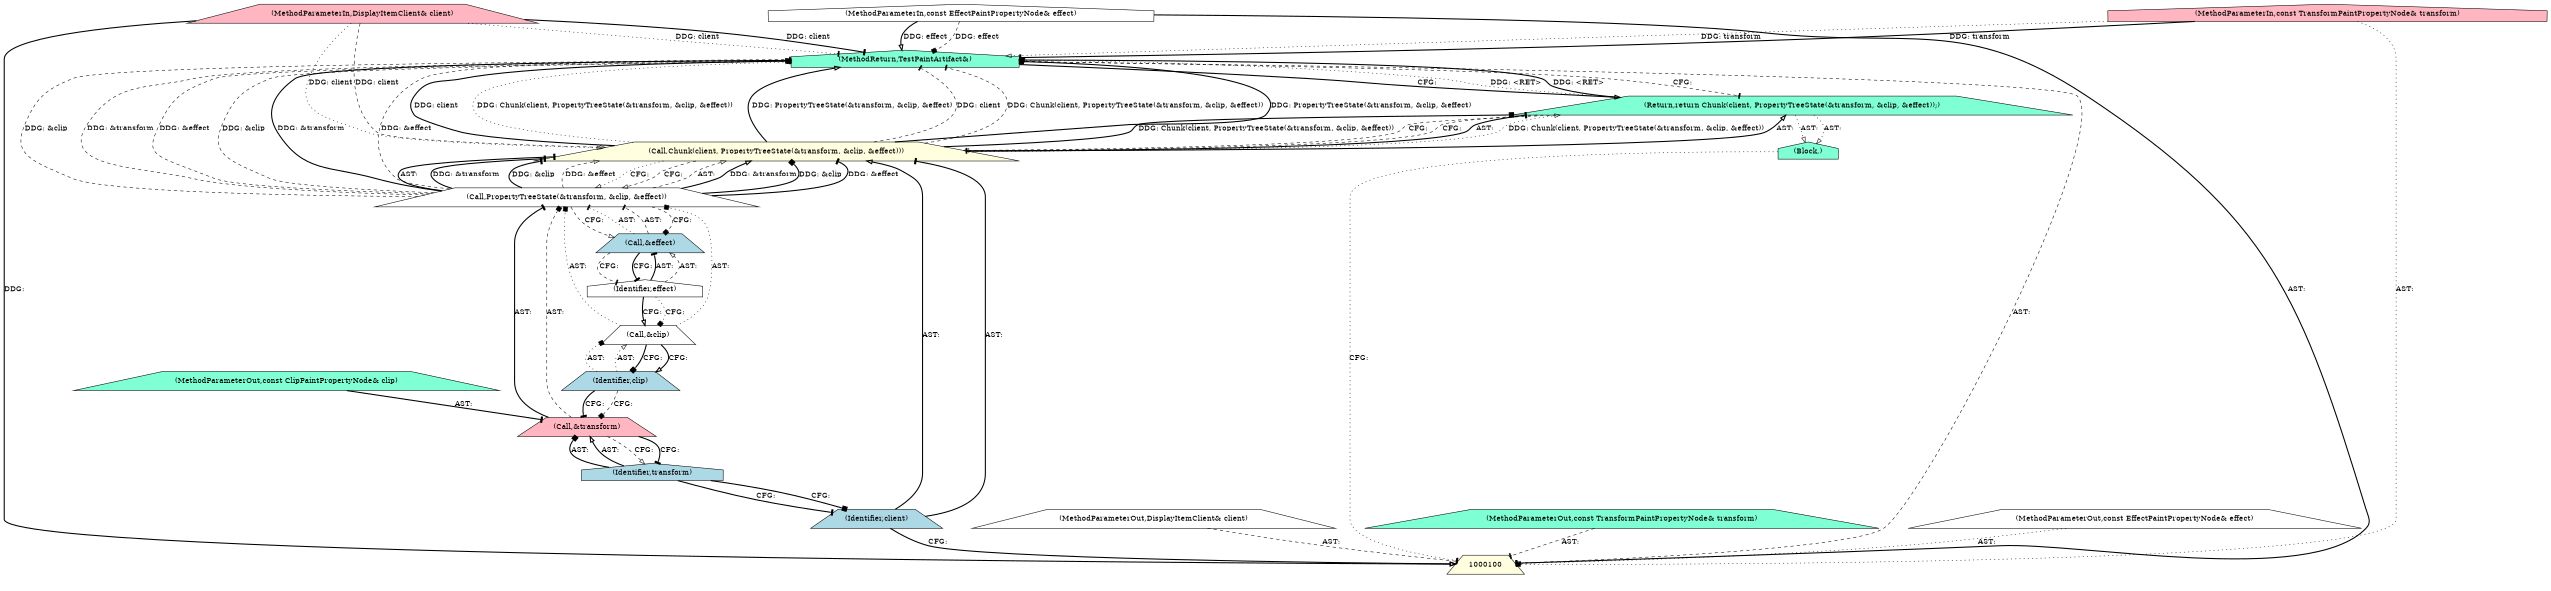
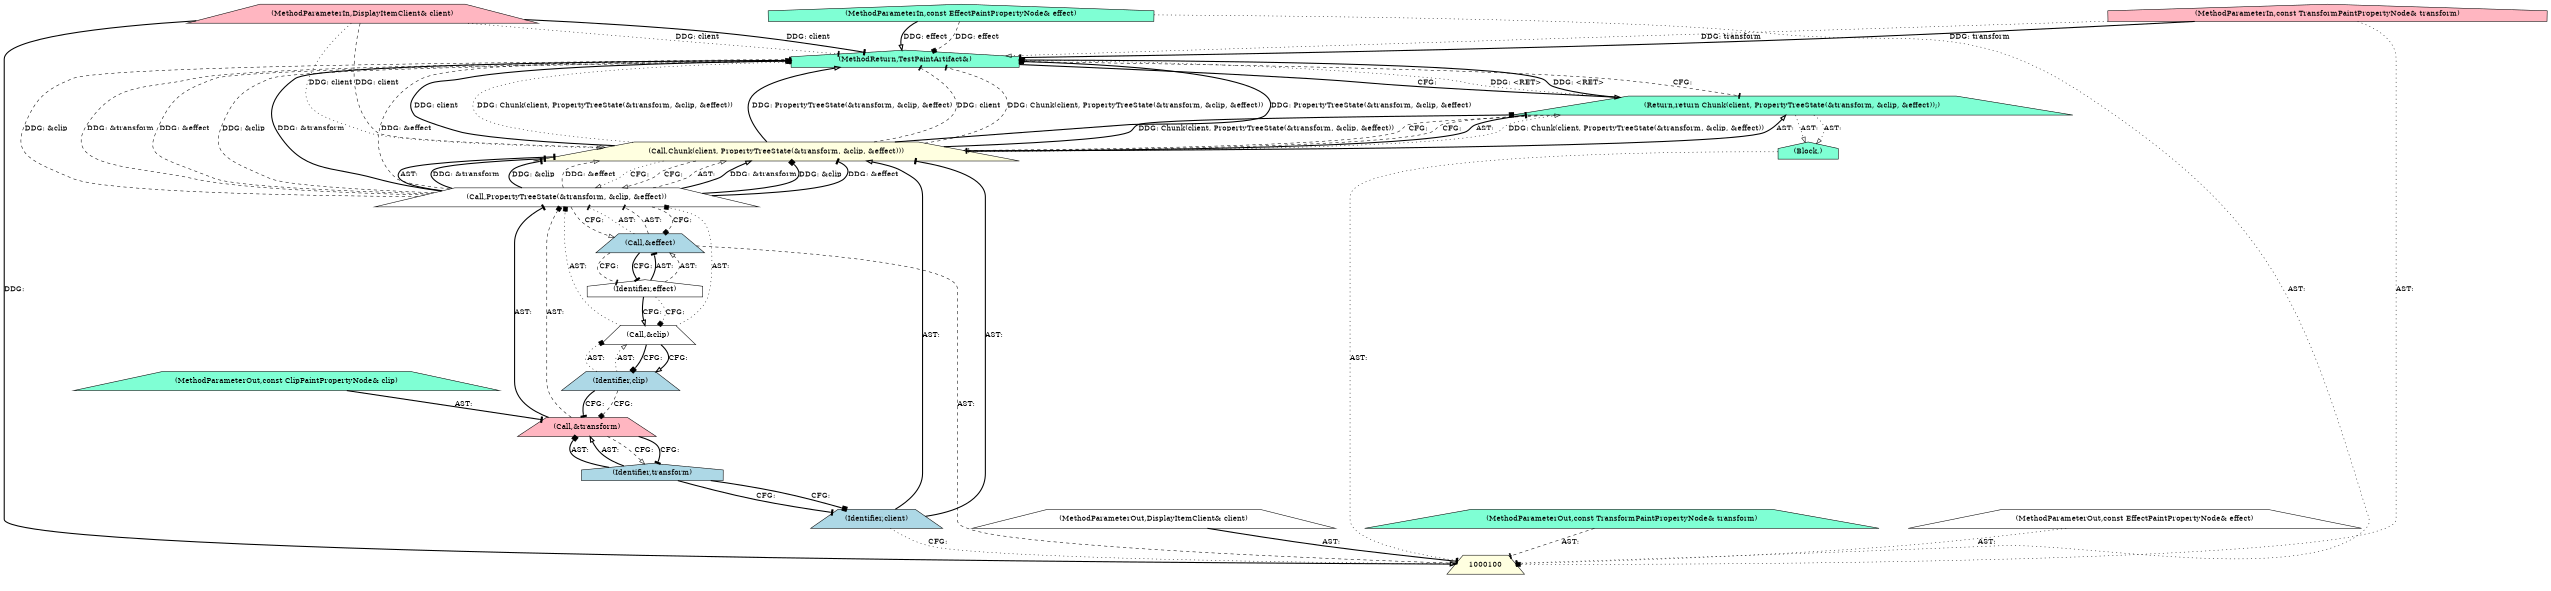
(961, 14) -> (961, 14)
(1972, 85) -> (957, 520)
(2252, 242) -> (2252, 242)
(1360, 358) -> (1360, 358)
(1331, 547) -> (1331, 547)
(1154, 559) -> (1154, 559)
